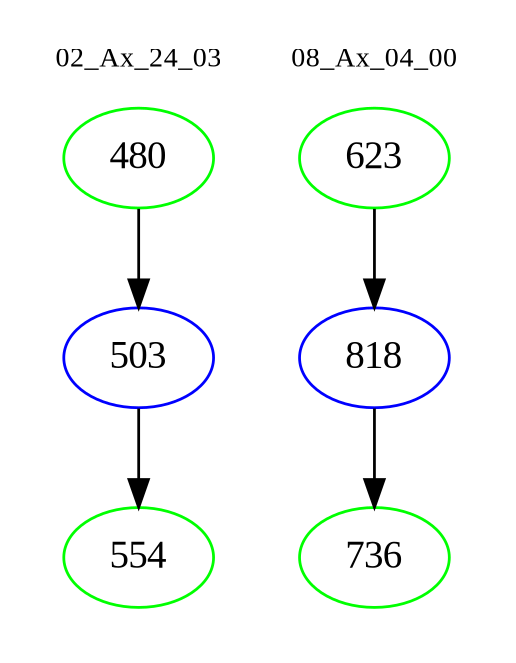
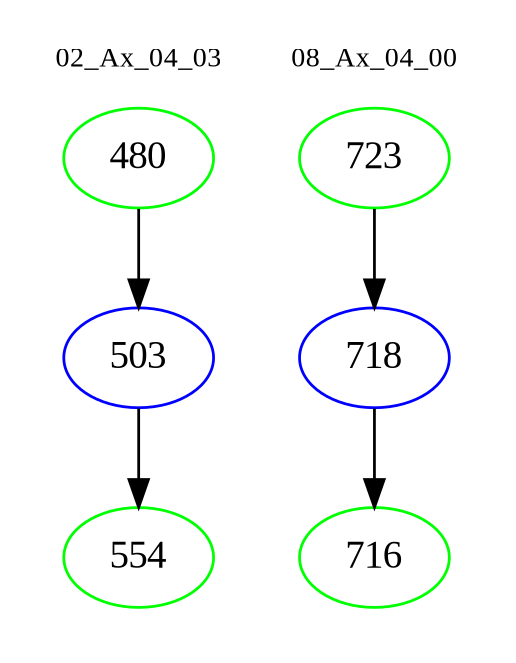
(140, 60) -> (140, 60)
(374, 158) -> (374, 158)
(374, 358) -> (374, 358)
(374, 557) -> (374, 557)
